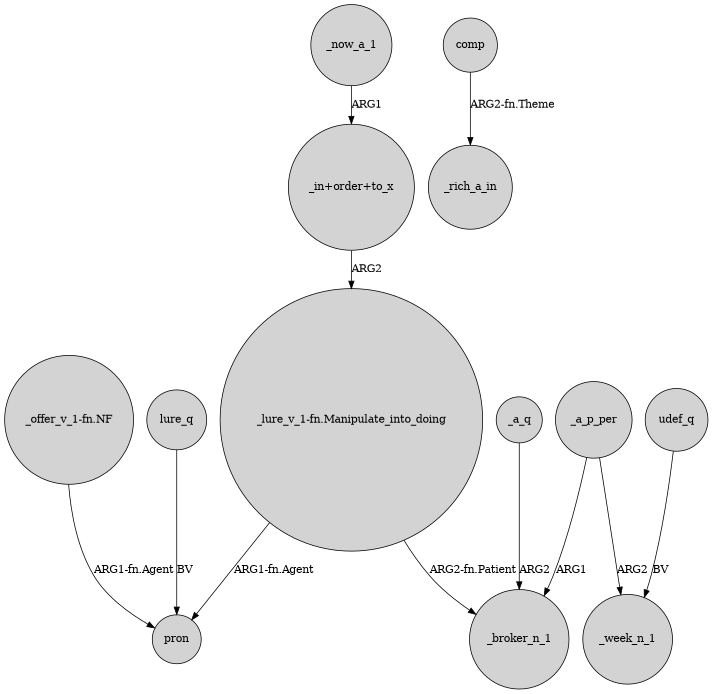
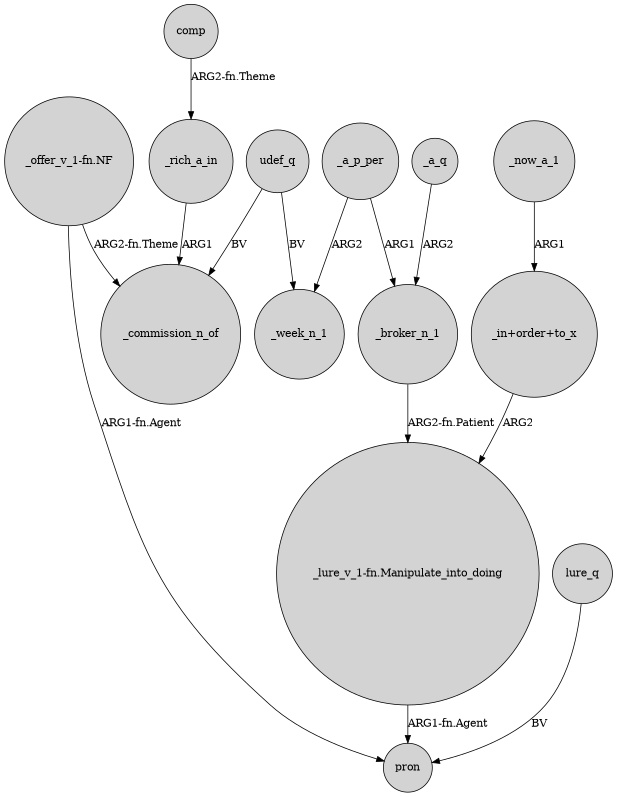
none -> (171, 334)
(433, 579) -> (408, 409)
